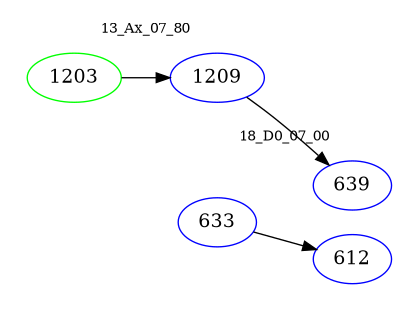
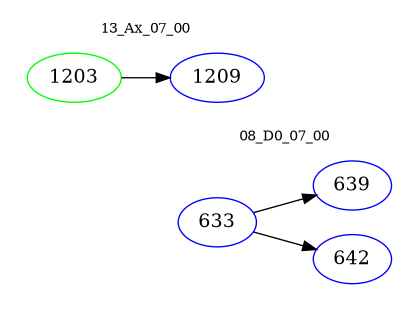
(146, 29) -> (146, 29)
(292, 133) -> (278, 206)
(285, 137) -> (285, 137)
(352, 259) -> (352, 259)
